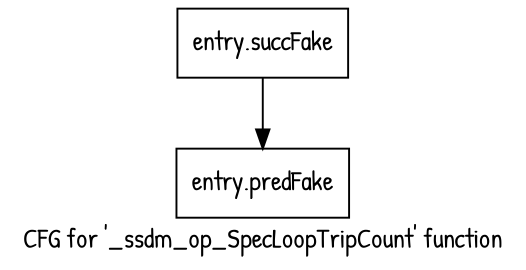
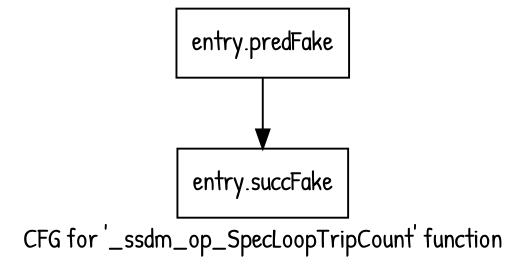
(263, 104) -> (263, 104)
